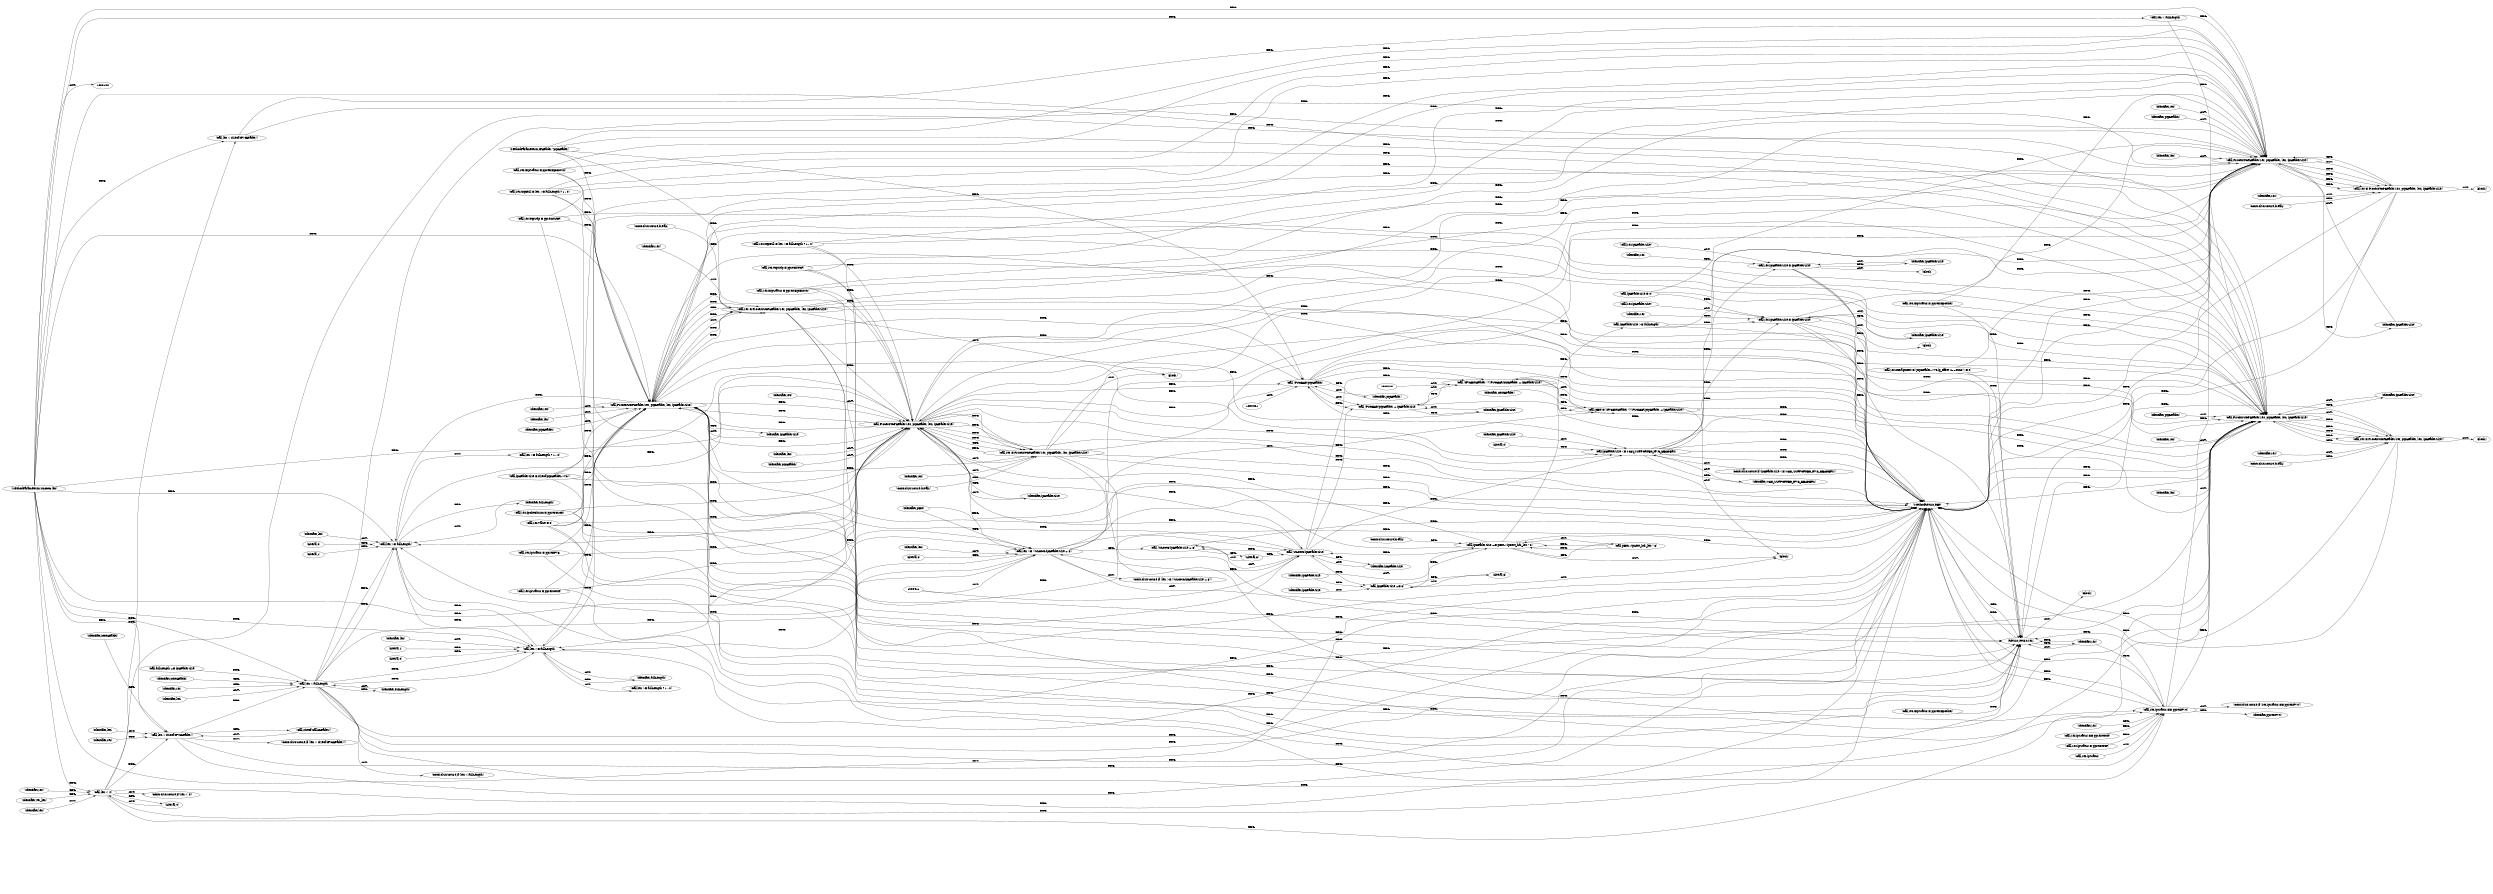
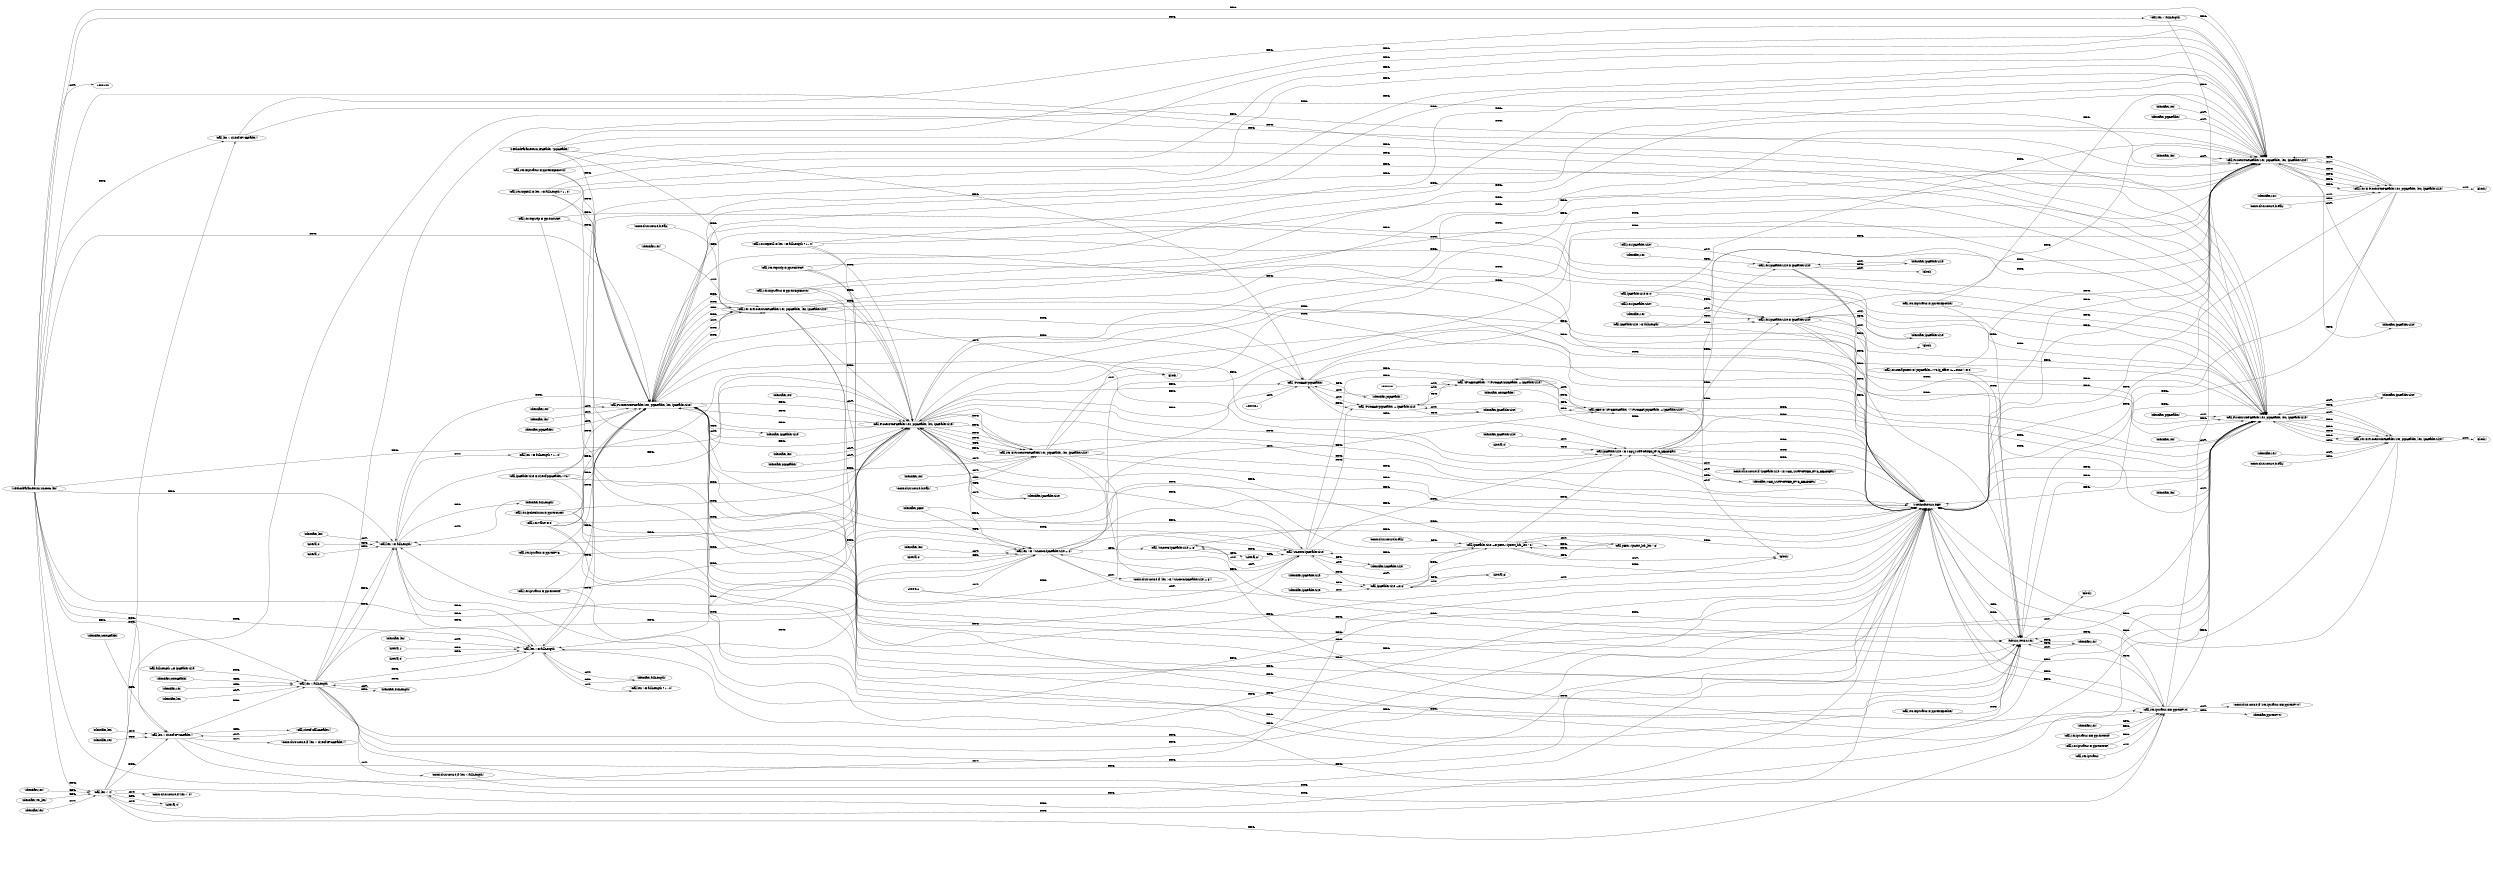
(1656, 394) -> (1674, 571)
(1558, 426) -> (1564, 501)
(1329, 745) -> (1297, 796)
